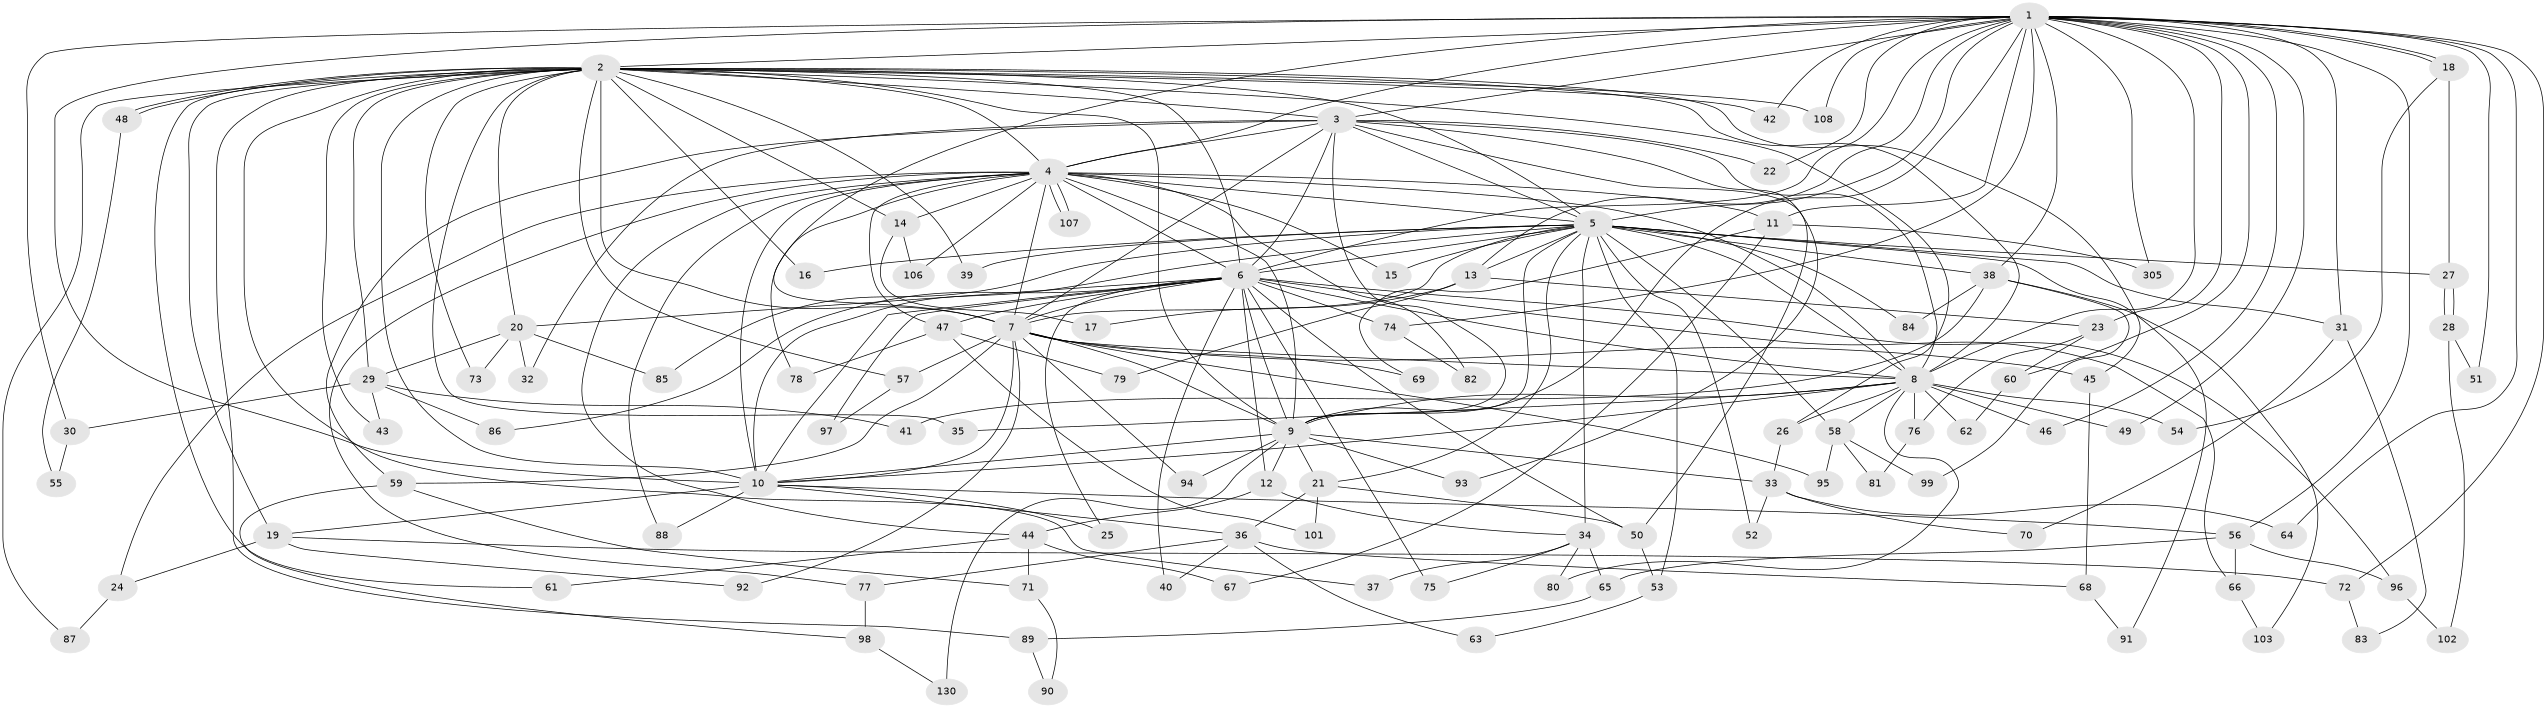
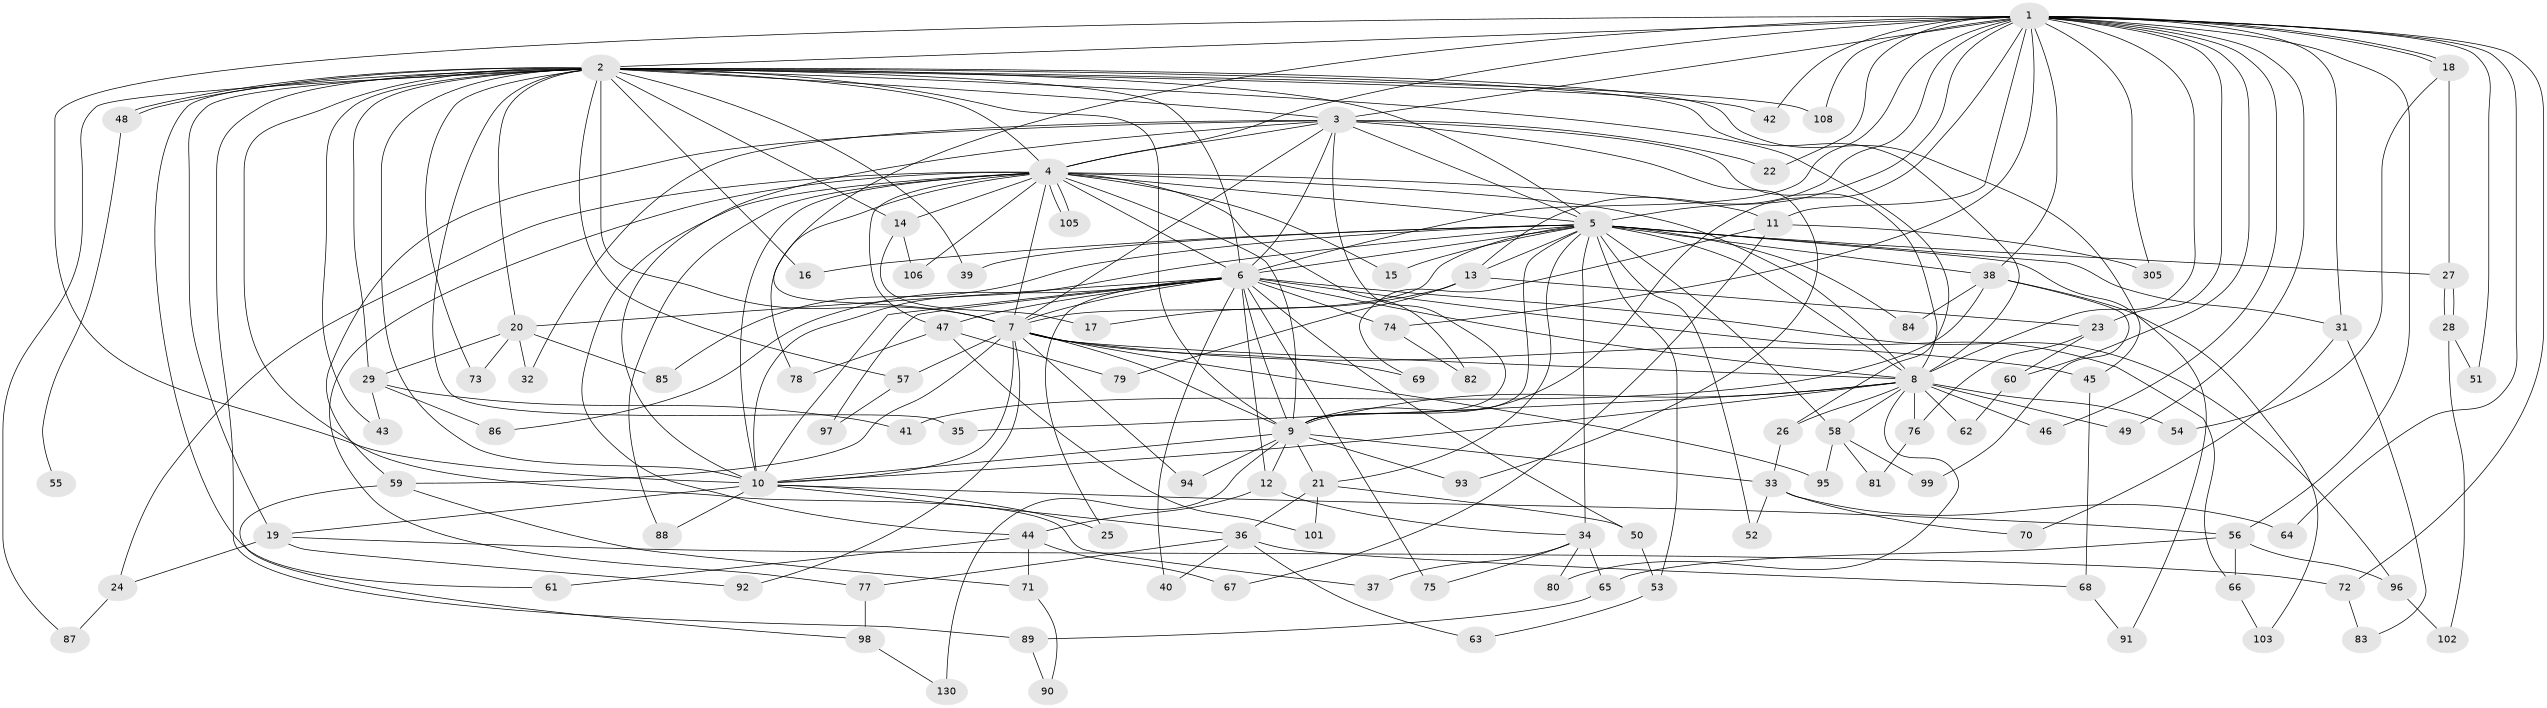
(1695, 189) -> (885, 169)
(1070, 224) -> (1070, 224)
(70, 432) -> none
